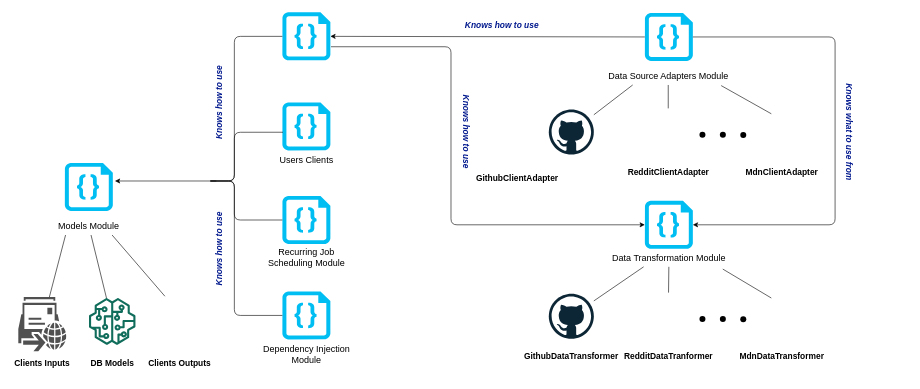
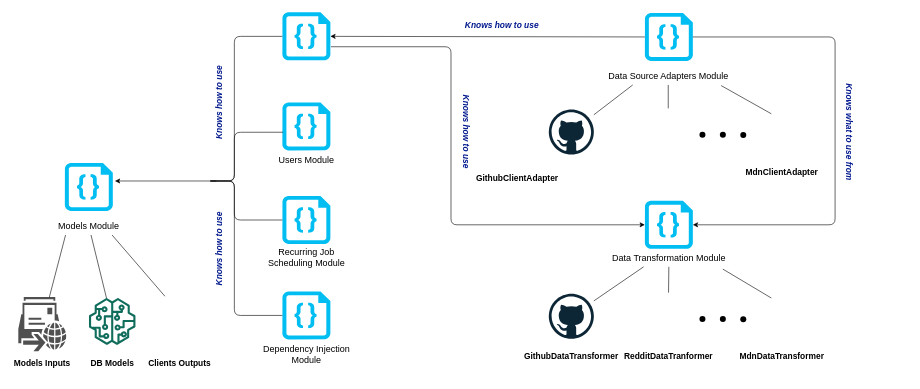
(307, 159) -> (307, 159)
(668, 172) -> none
(42, 363) -> (42, 363)
